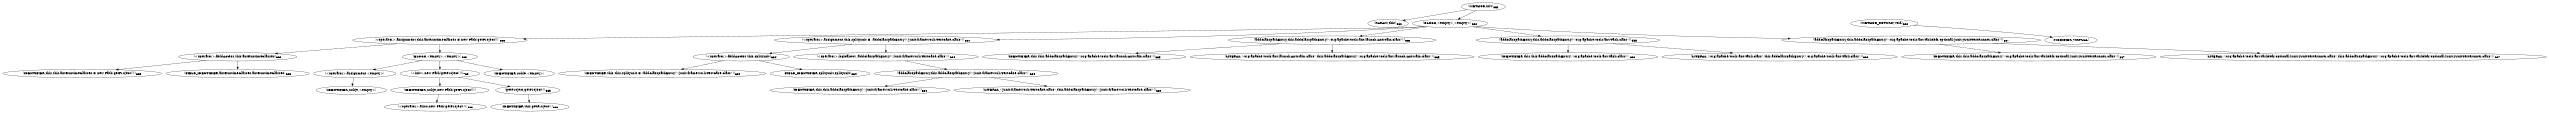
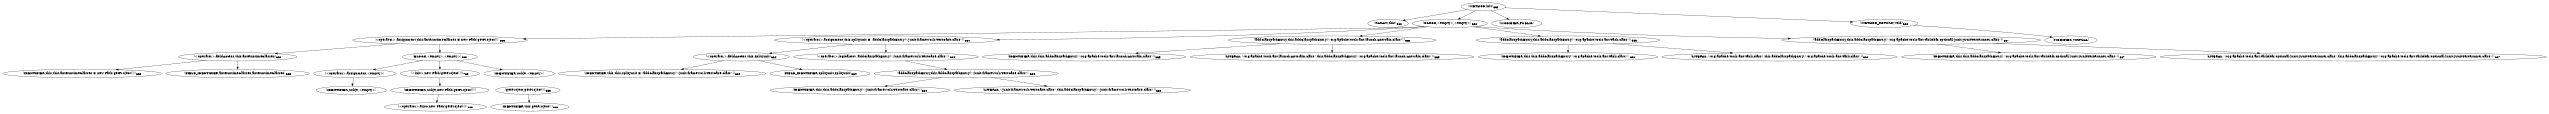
none -> (1678, 15)
none -> (1517, 23)
(483, 82) -> none
